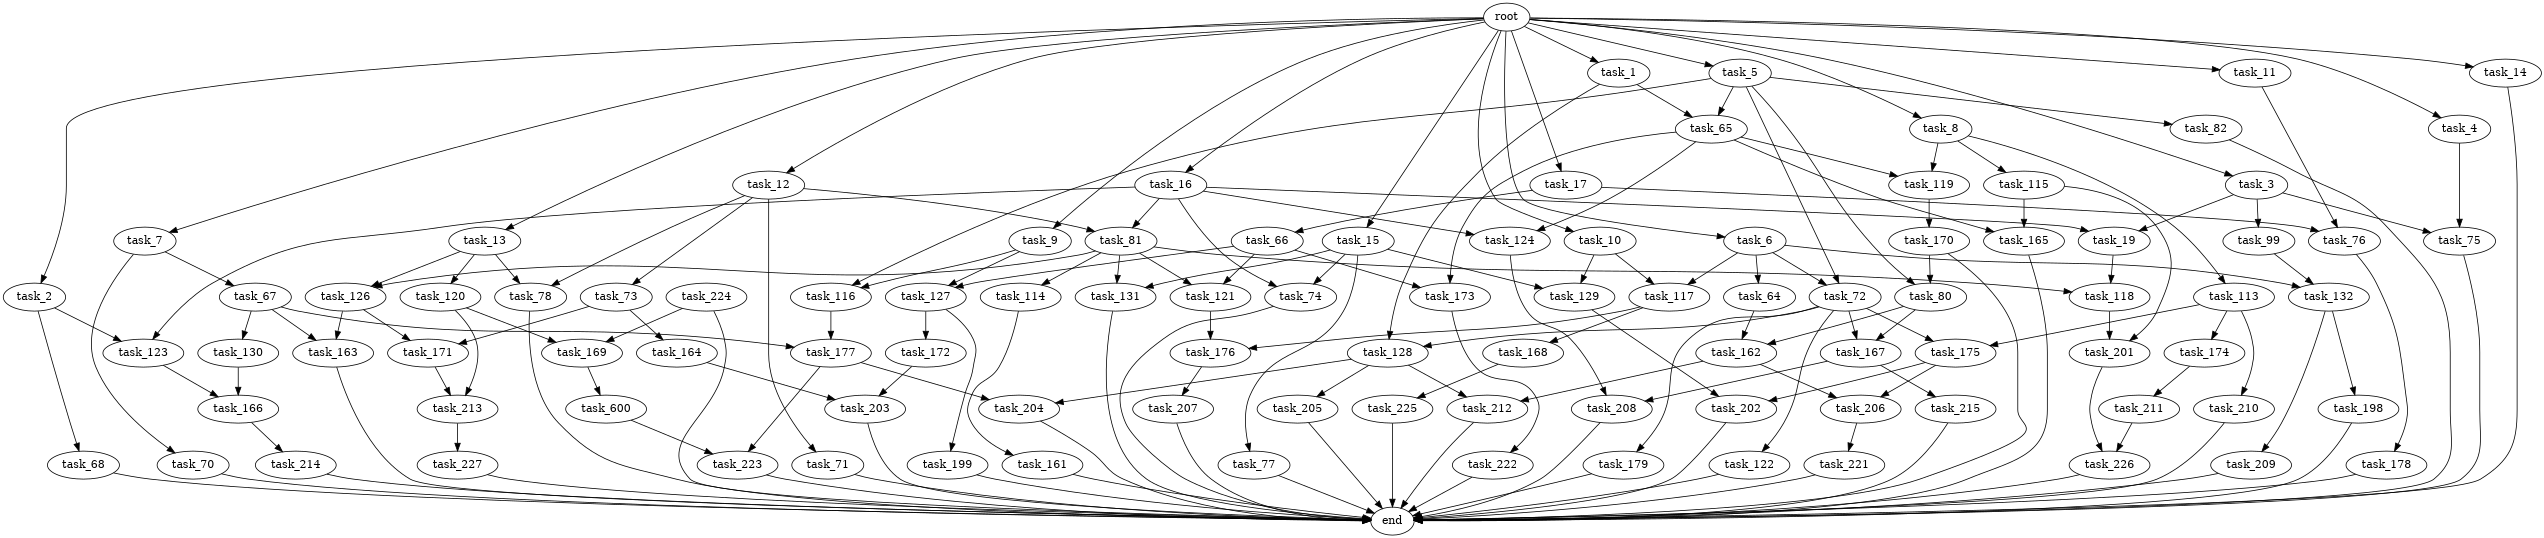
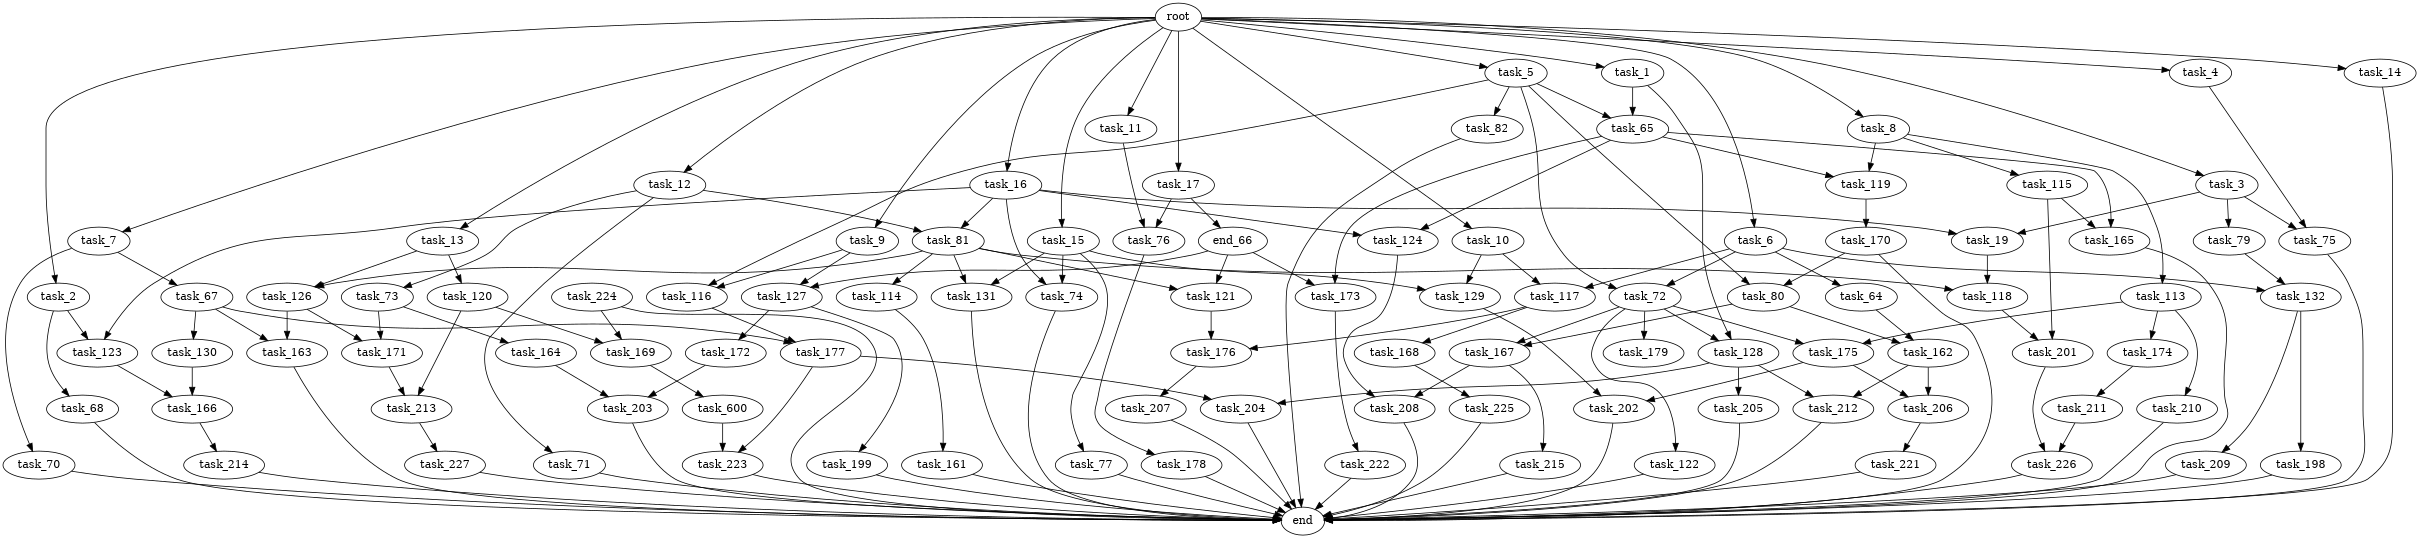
(1267, 241) -> (1233, 241)
(2259, 241) -> (2229, 241)
(531, 297) -> none
(1536, 487) -> none
